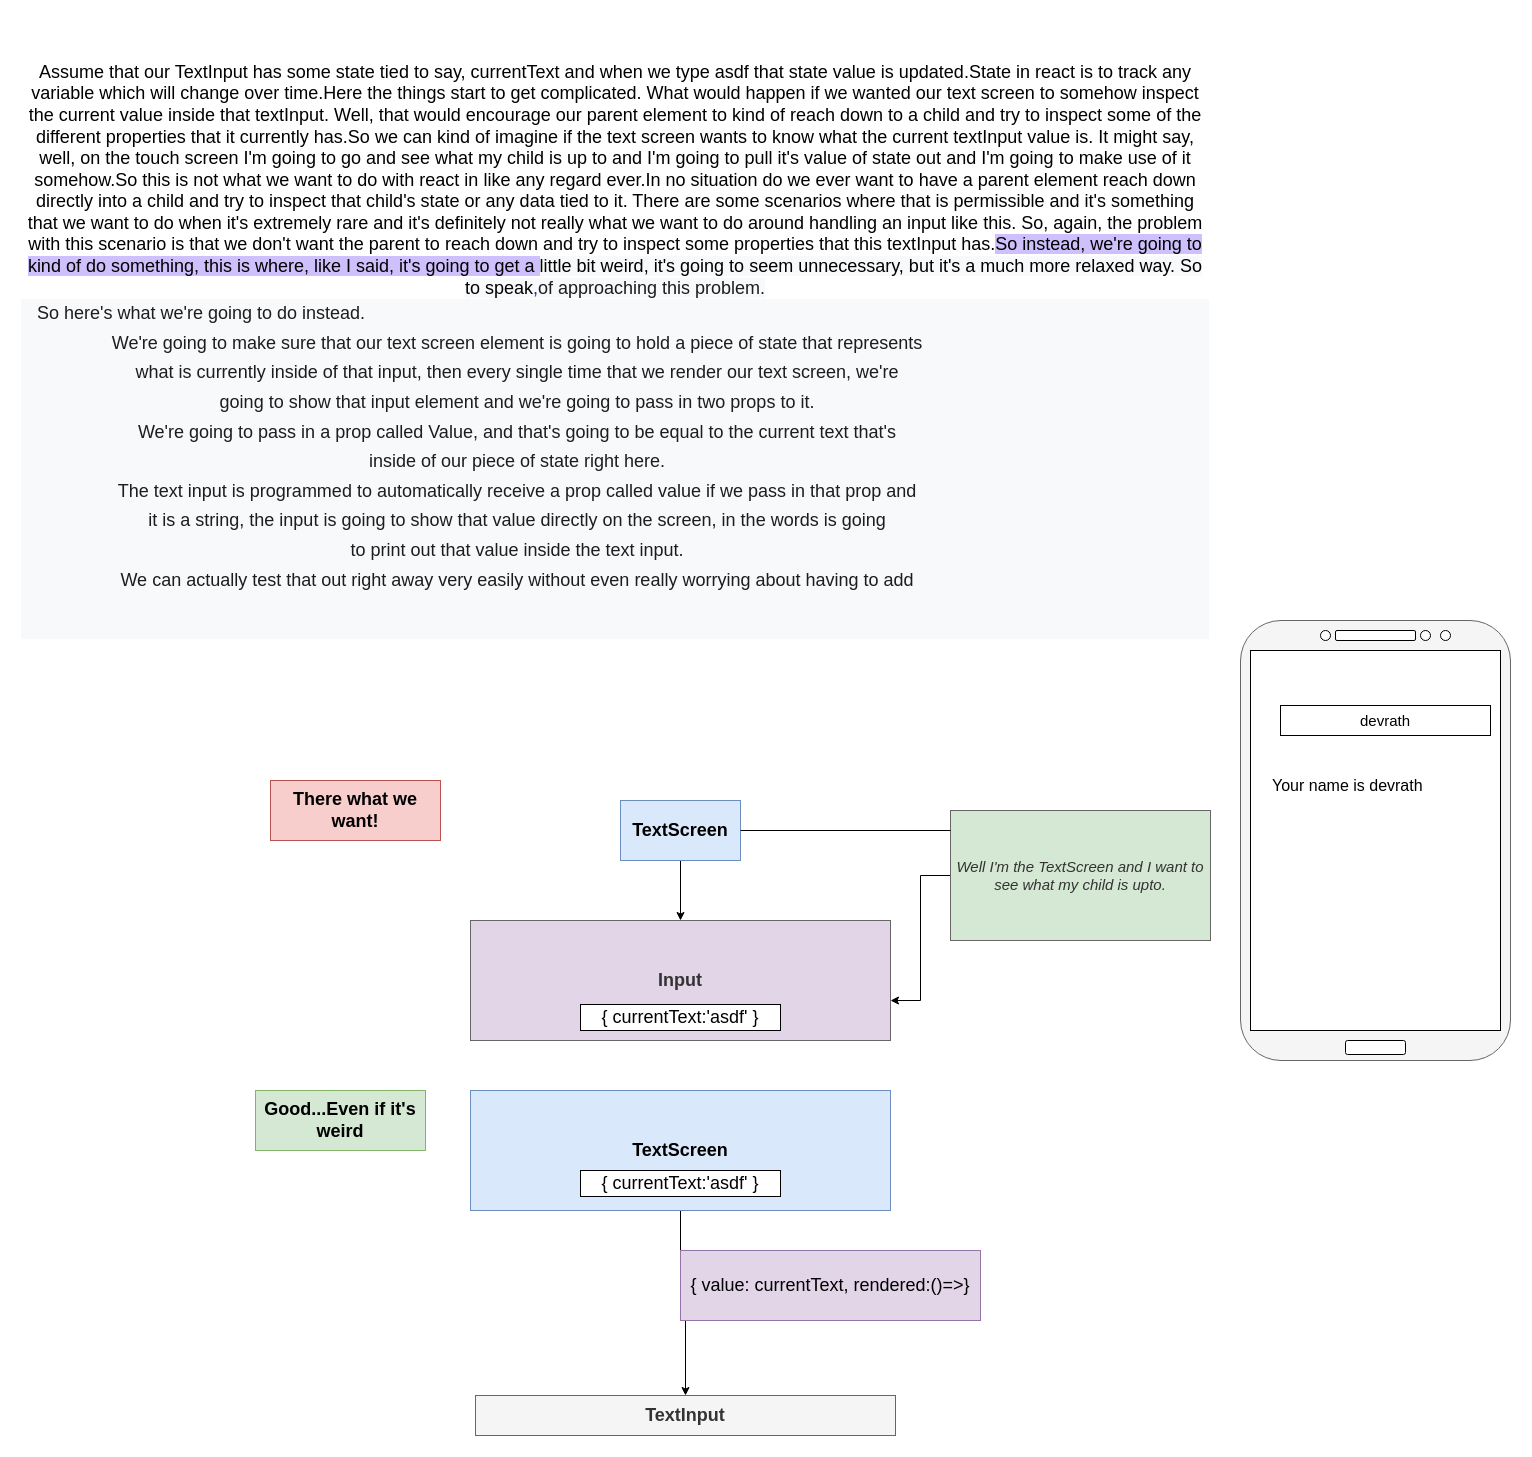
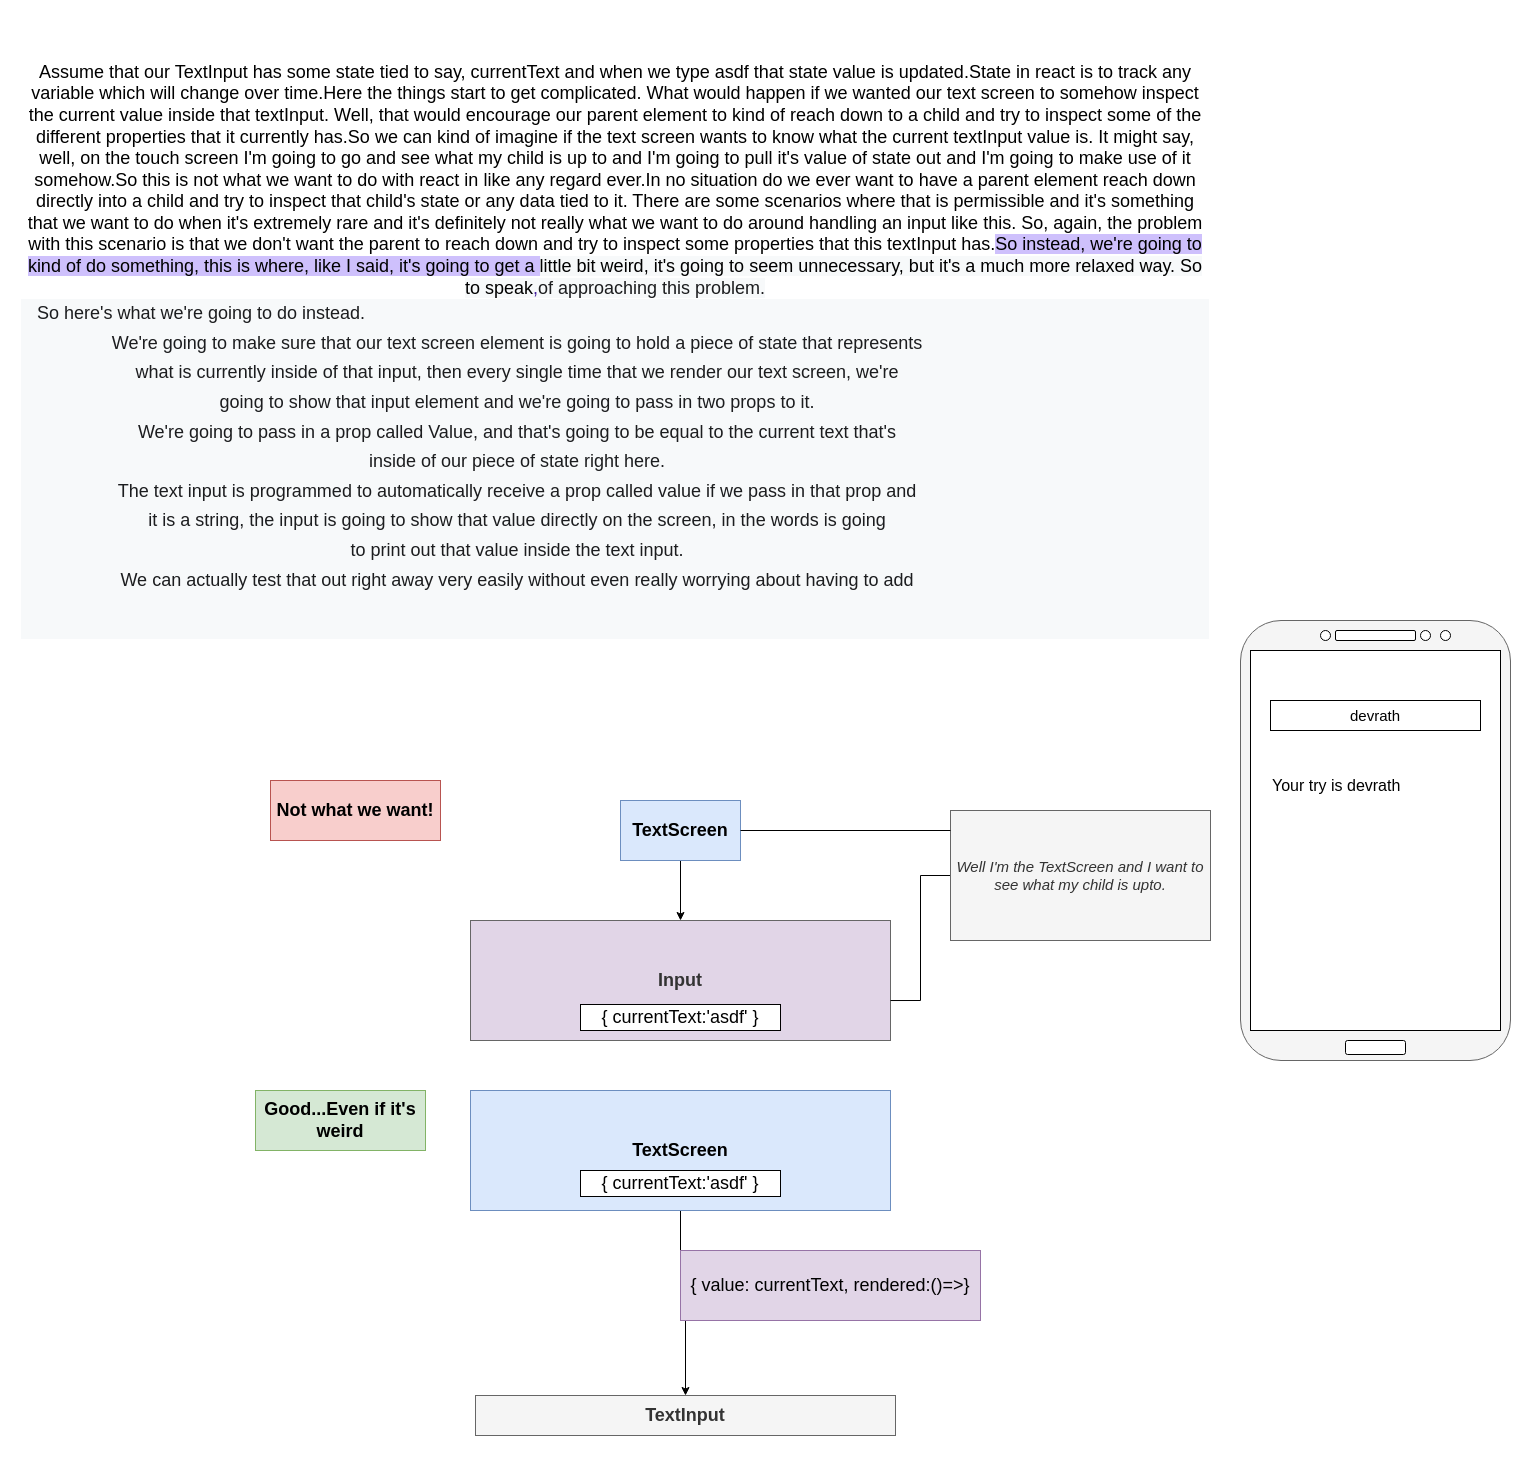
(1386, 721) -> (1376, 716)
(1354, 786) -> (1349, 786)
(356, 811) -> (356, 811)
(1081, 876) -> (1081, 876)
(899, 1001) -> (897, 1001)
